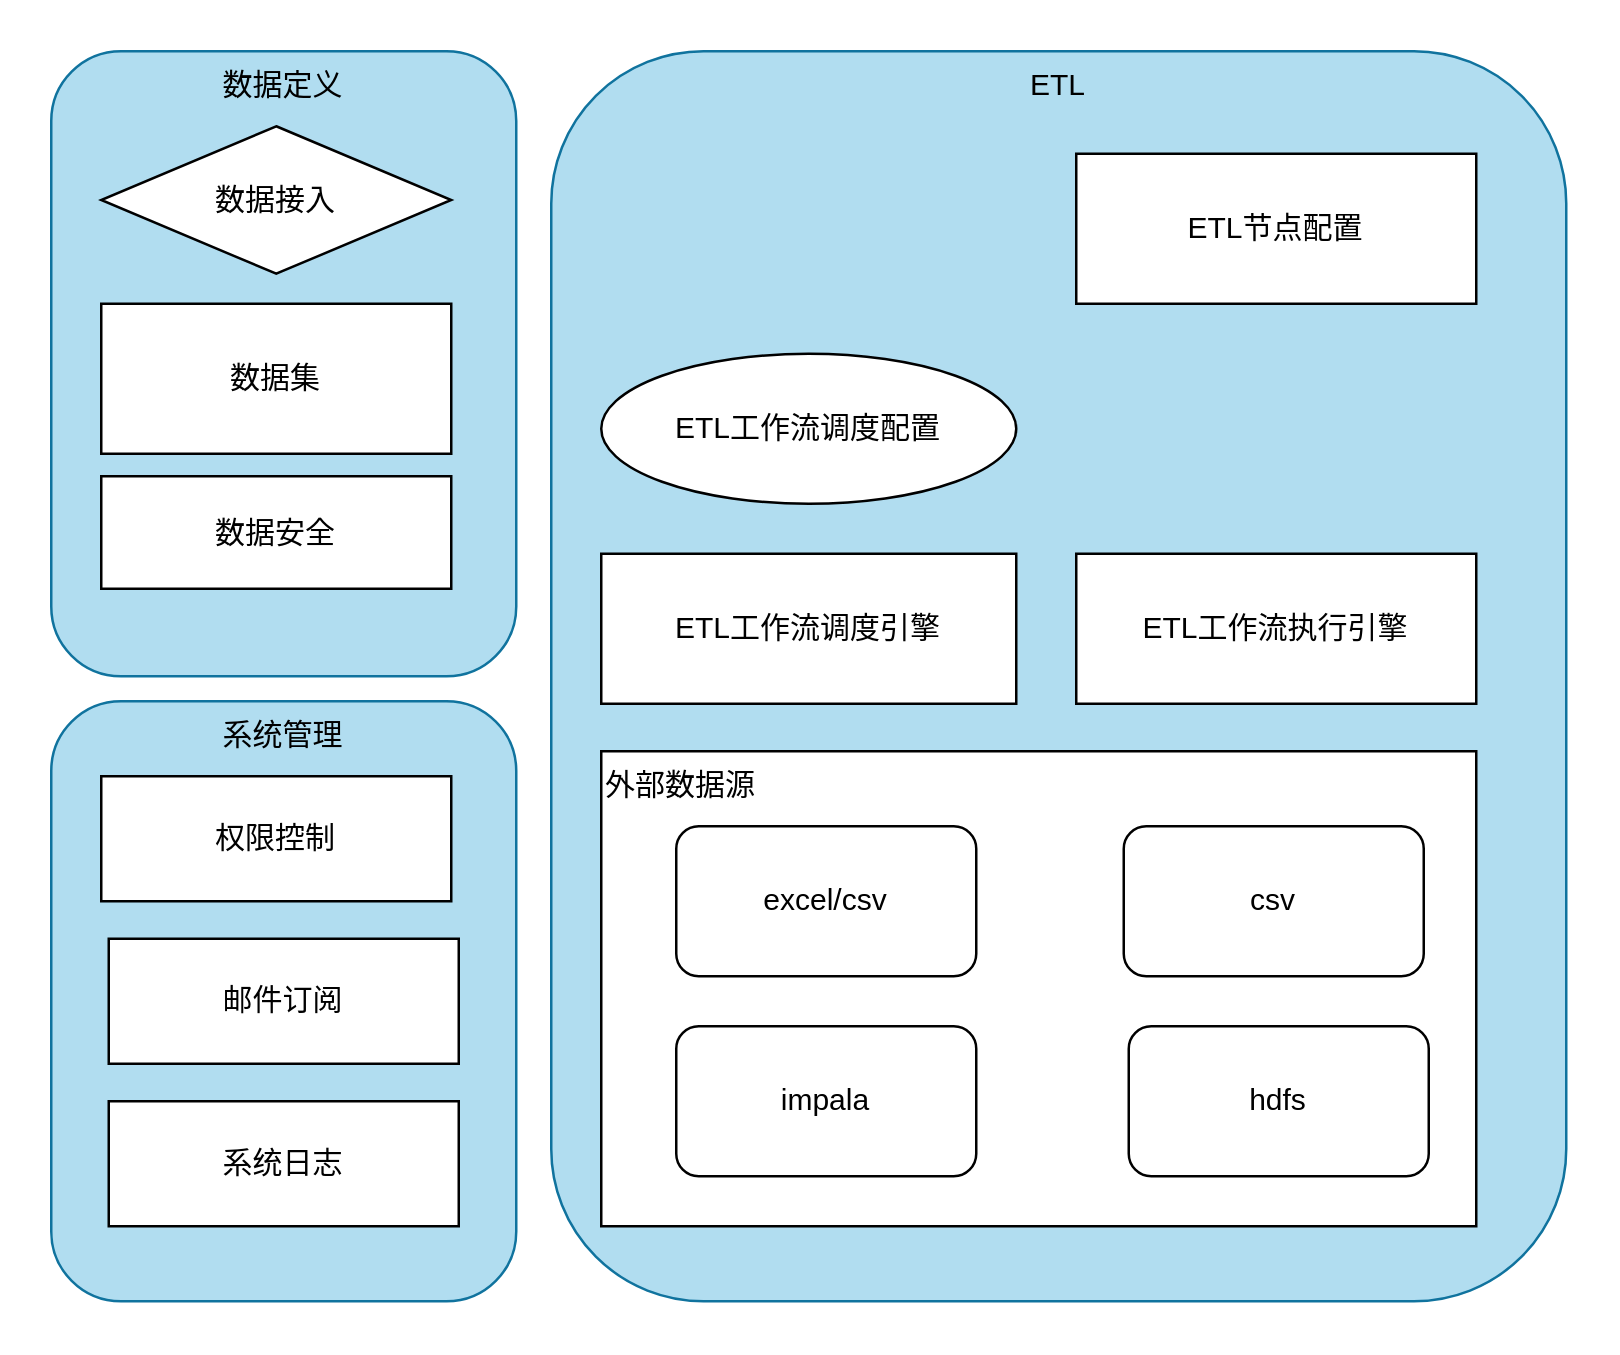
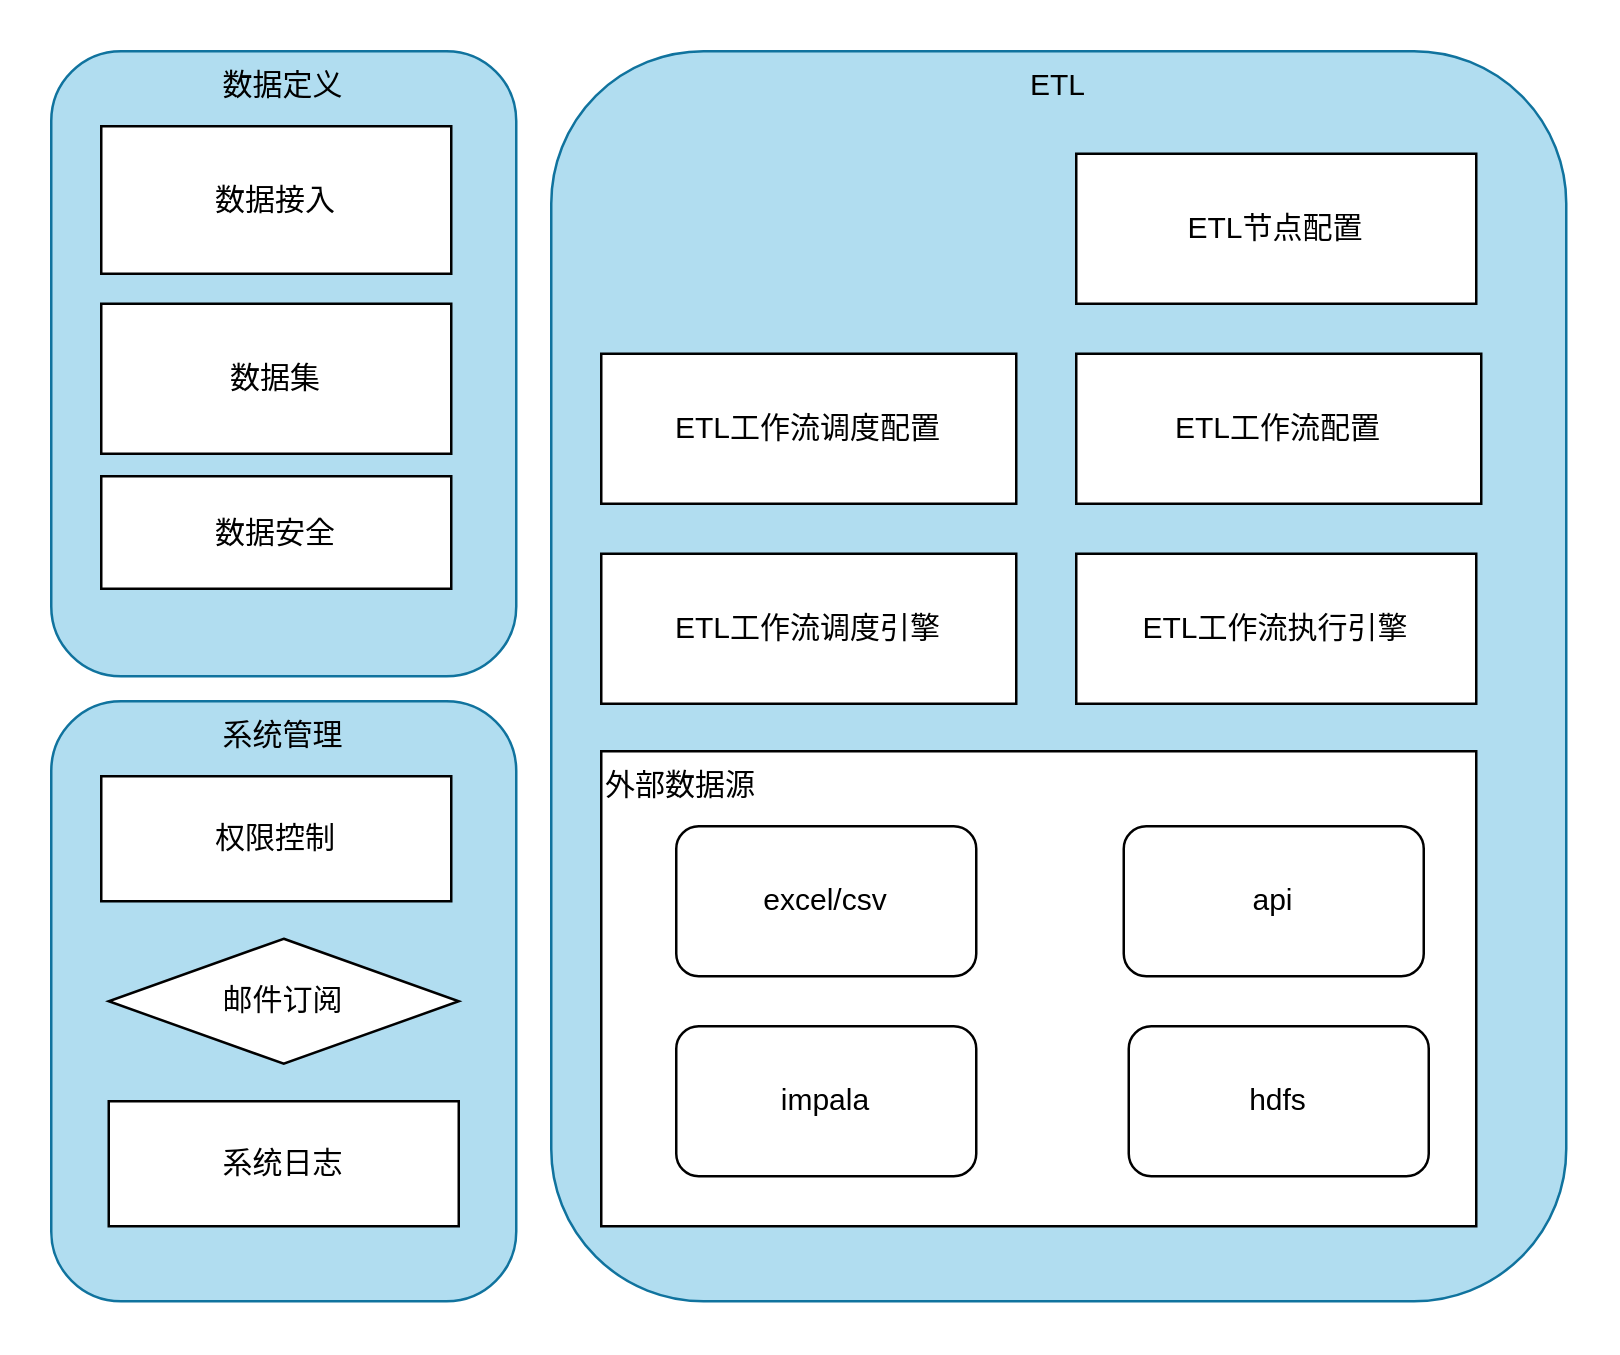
(276, 200) -> (276, 200)
(809, 429) -> (809, 429)
none -> (1279, 429)
(1274, 901) -> (1274, 901)
(284, 1001) -> (284, 1001)
